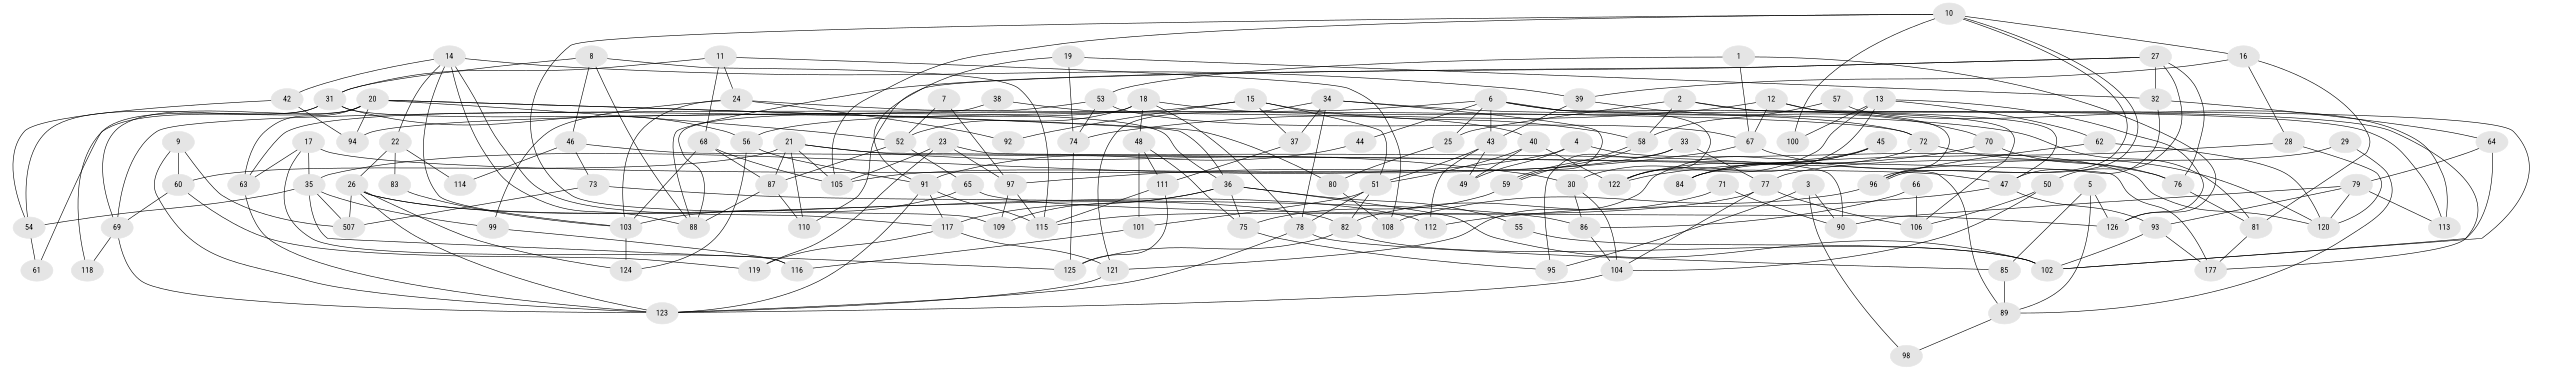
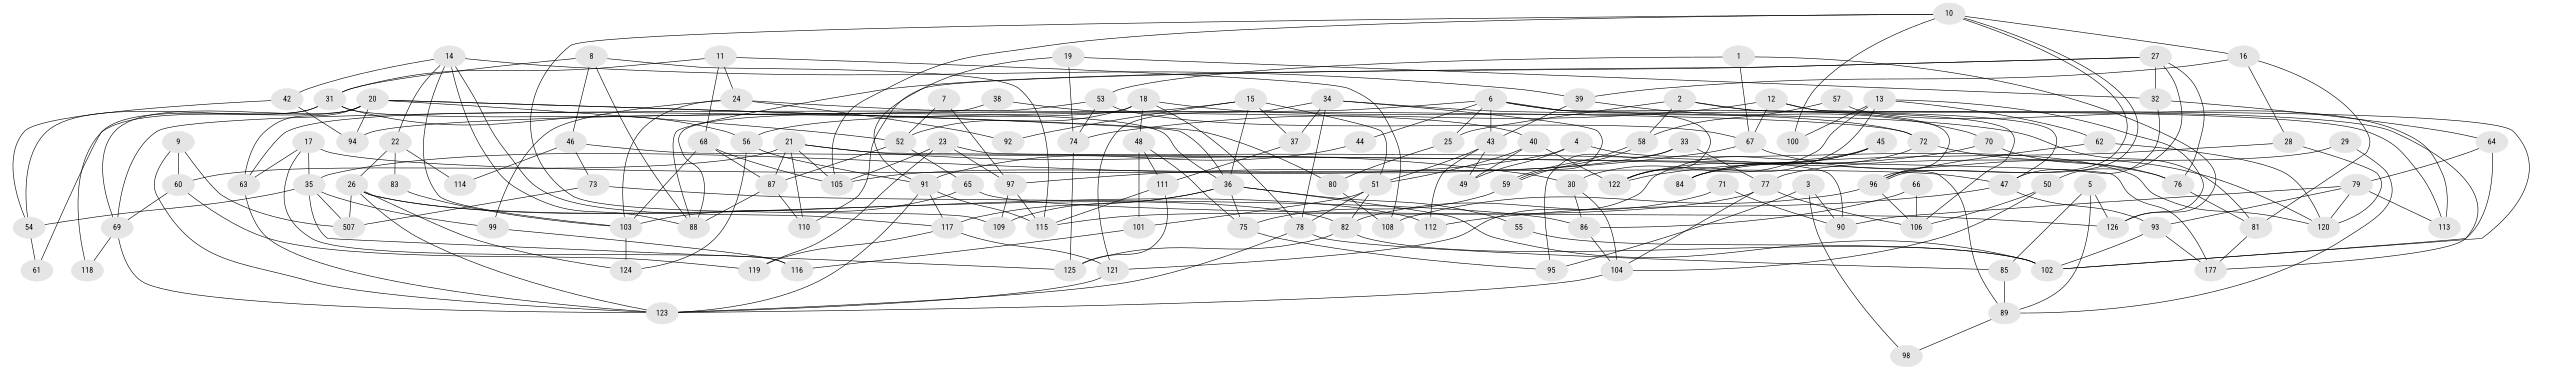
(1447, 119) -> (1240, 139)
none -> (1895, 206)
